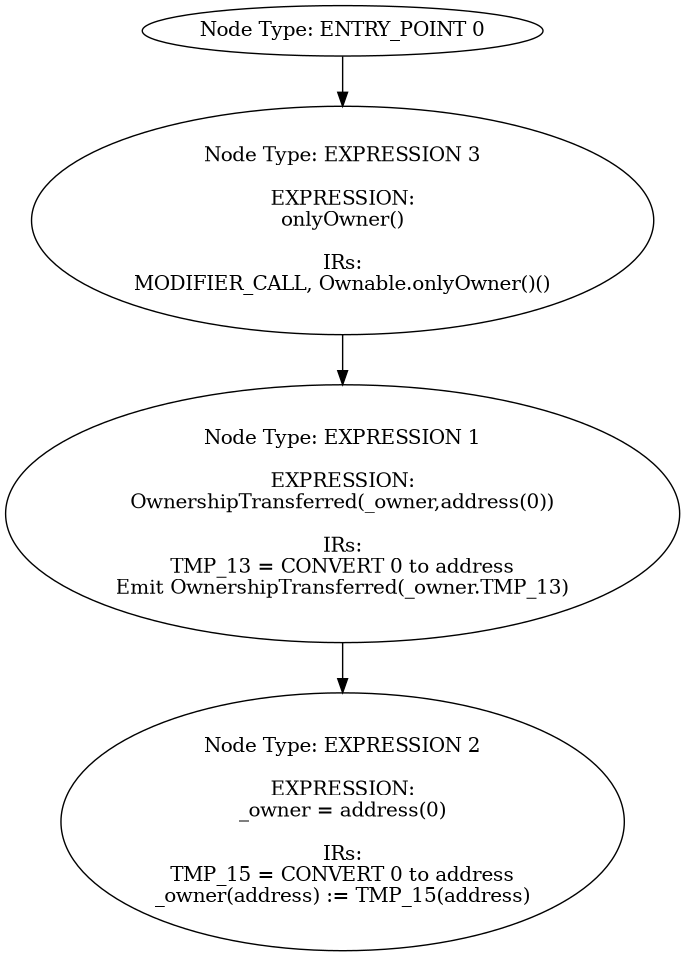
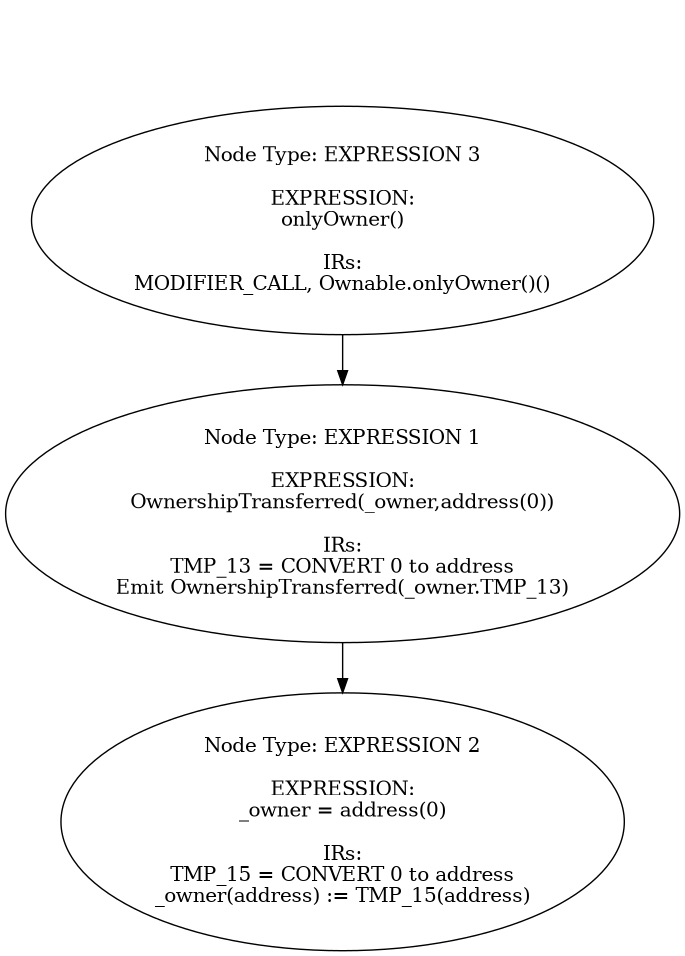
(343, 31) -> none
